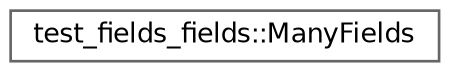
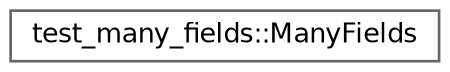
(225, 36) -> (225, 36)
